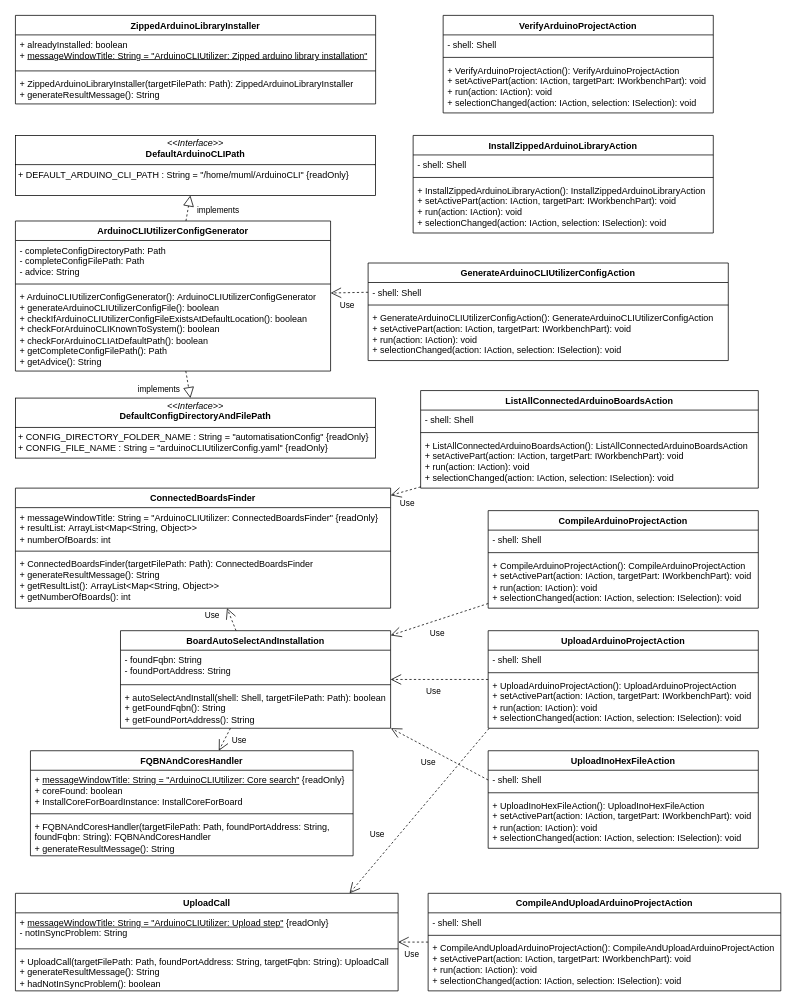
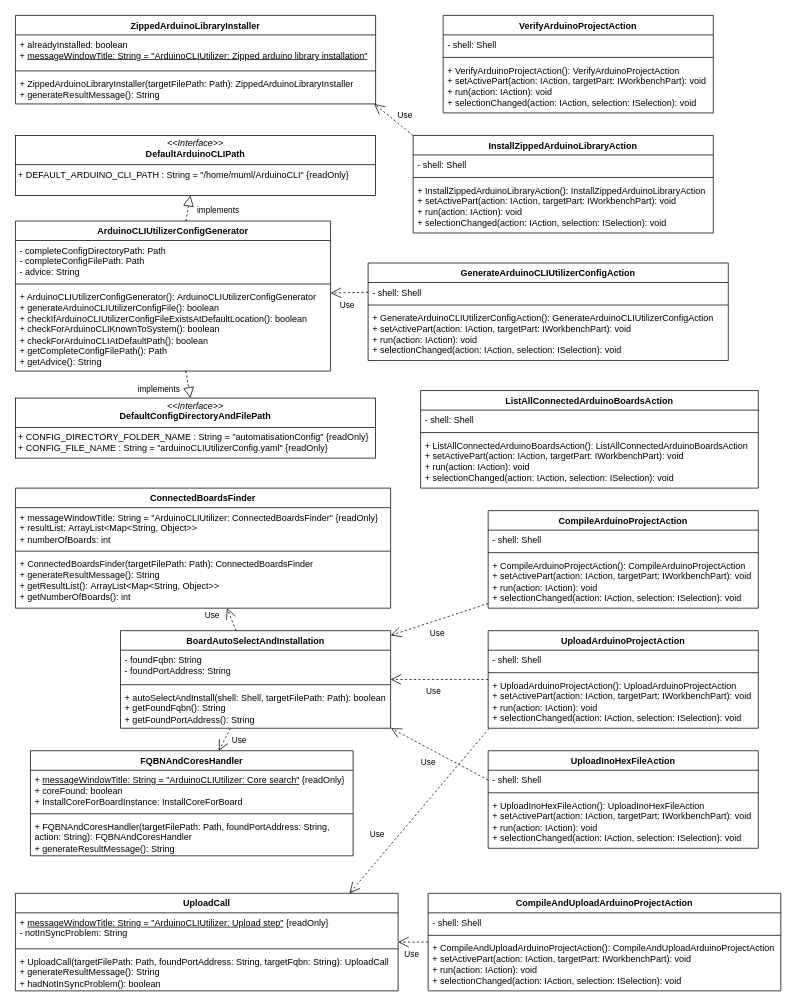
none -> (394, 120)
(406, 491) -> none
(192, 838) -> (192, 838)
